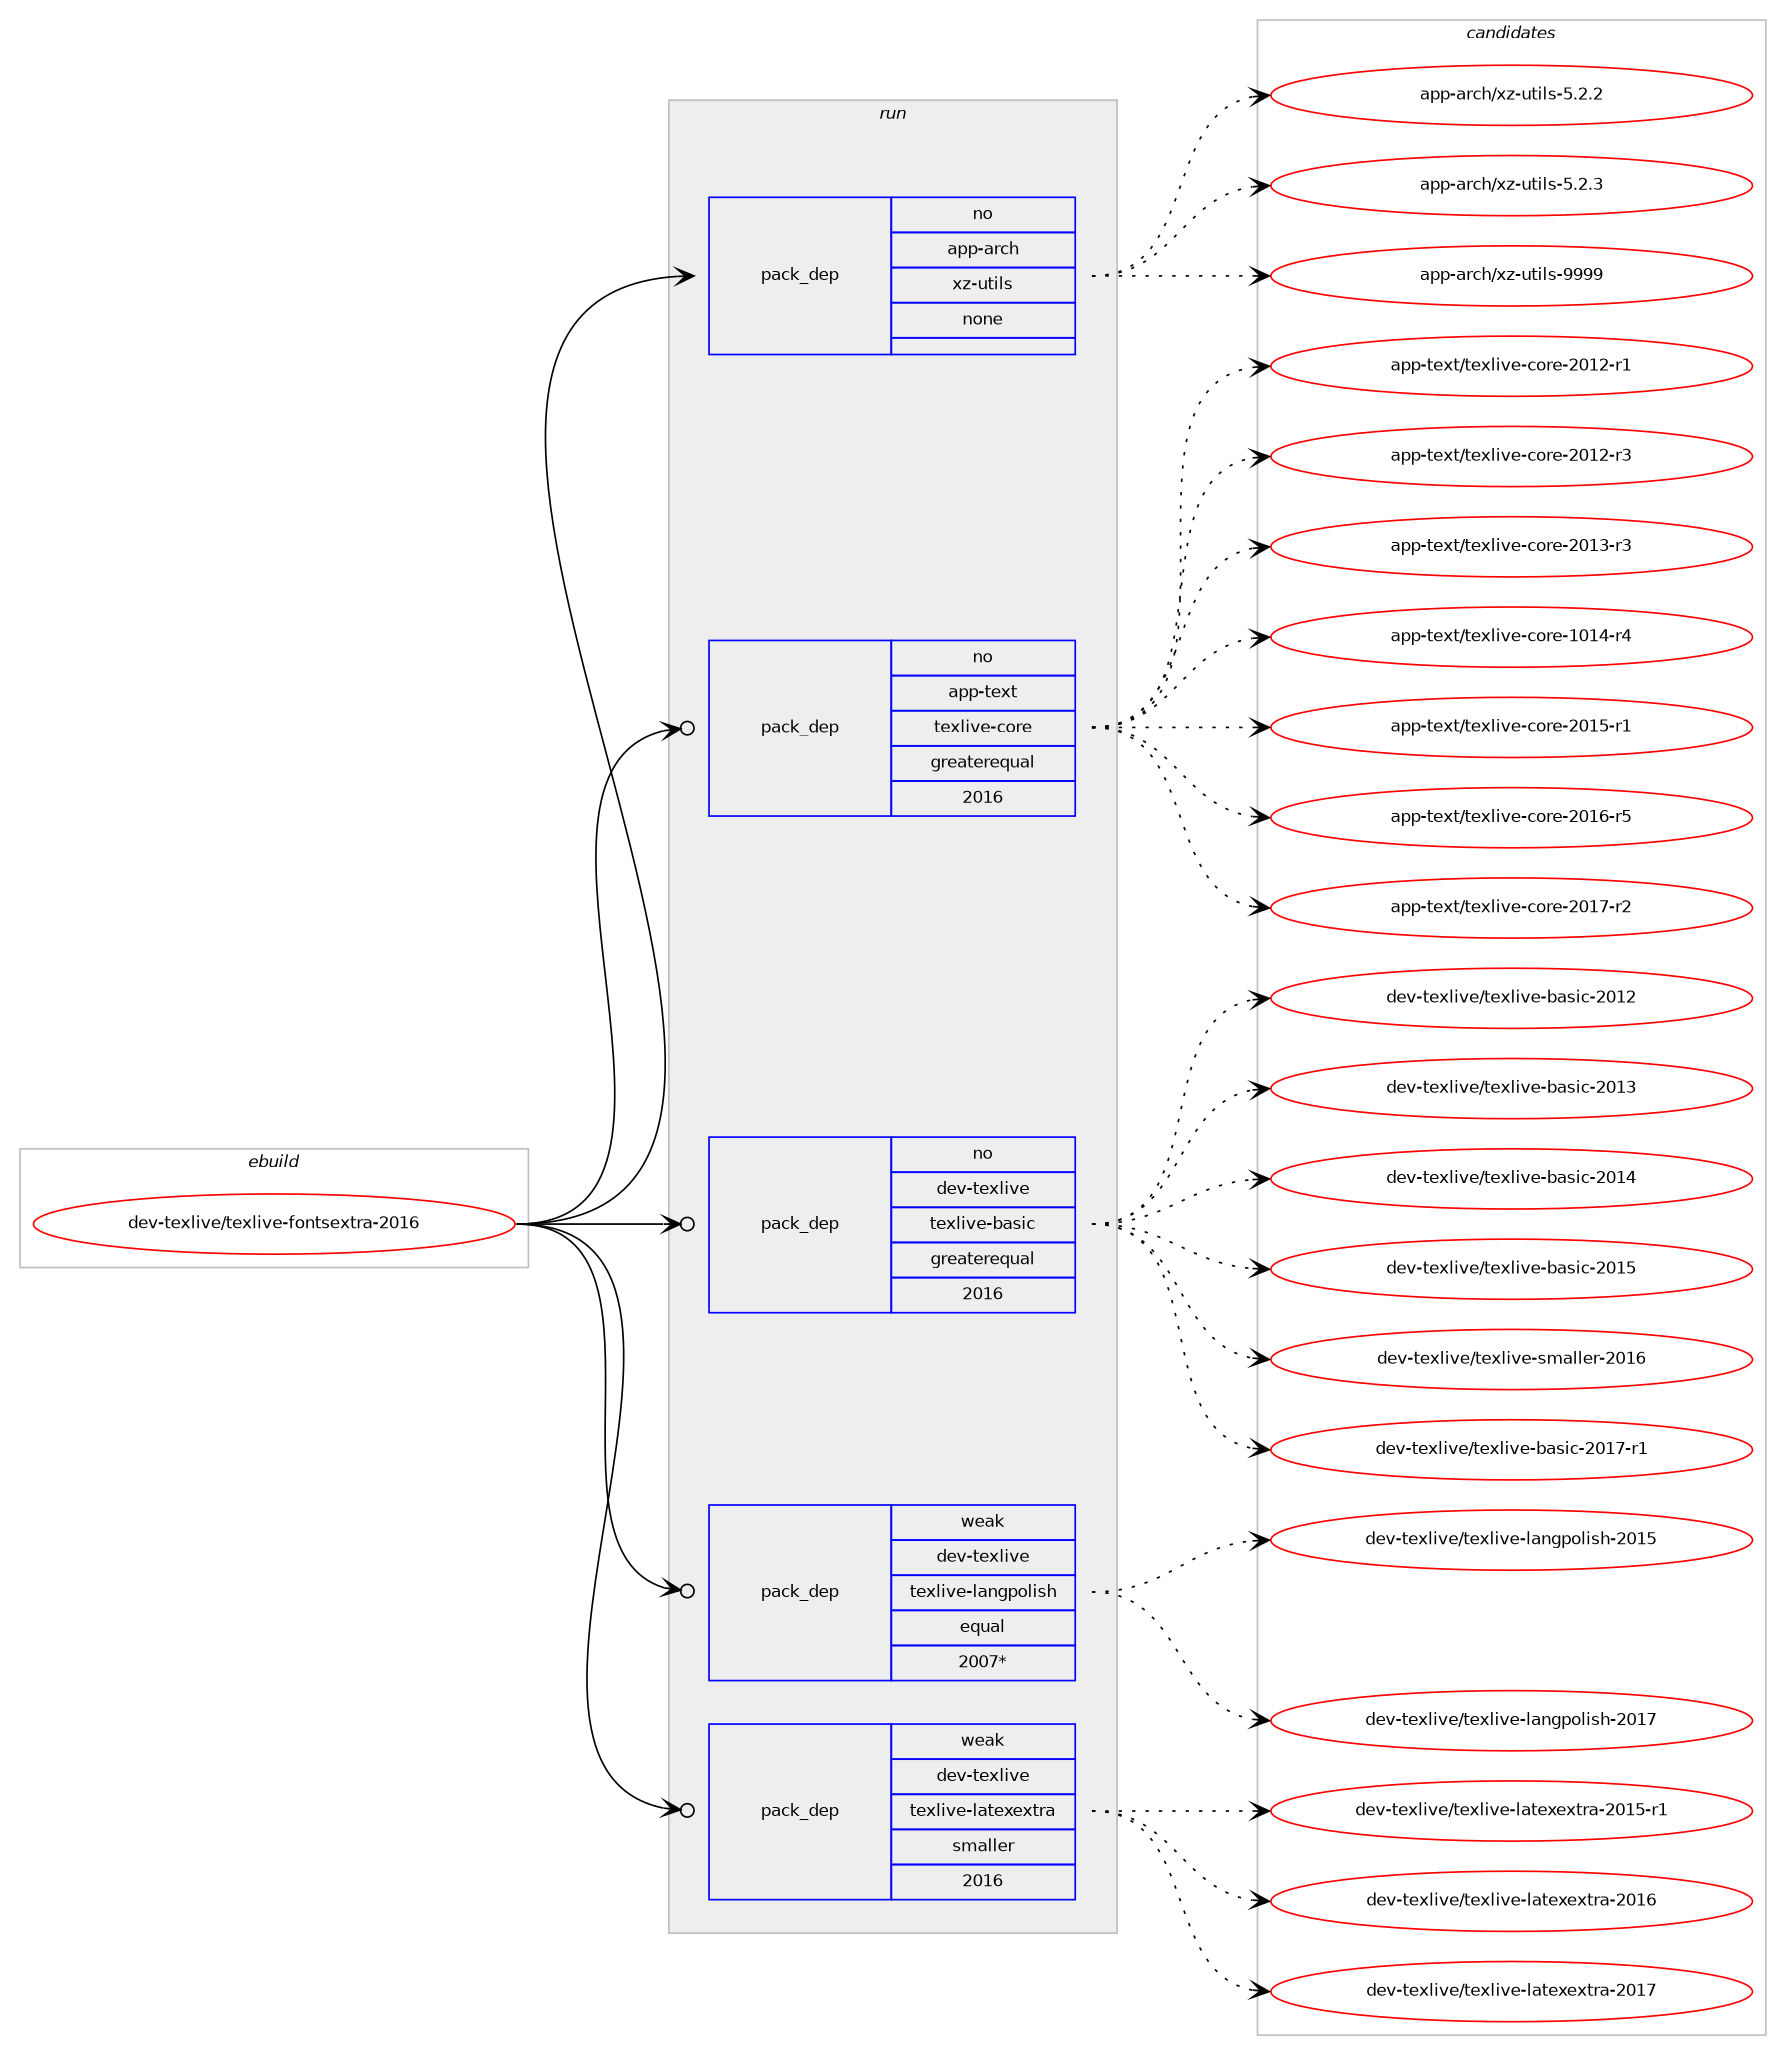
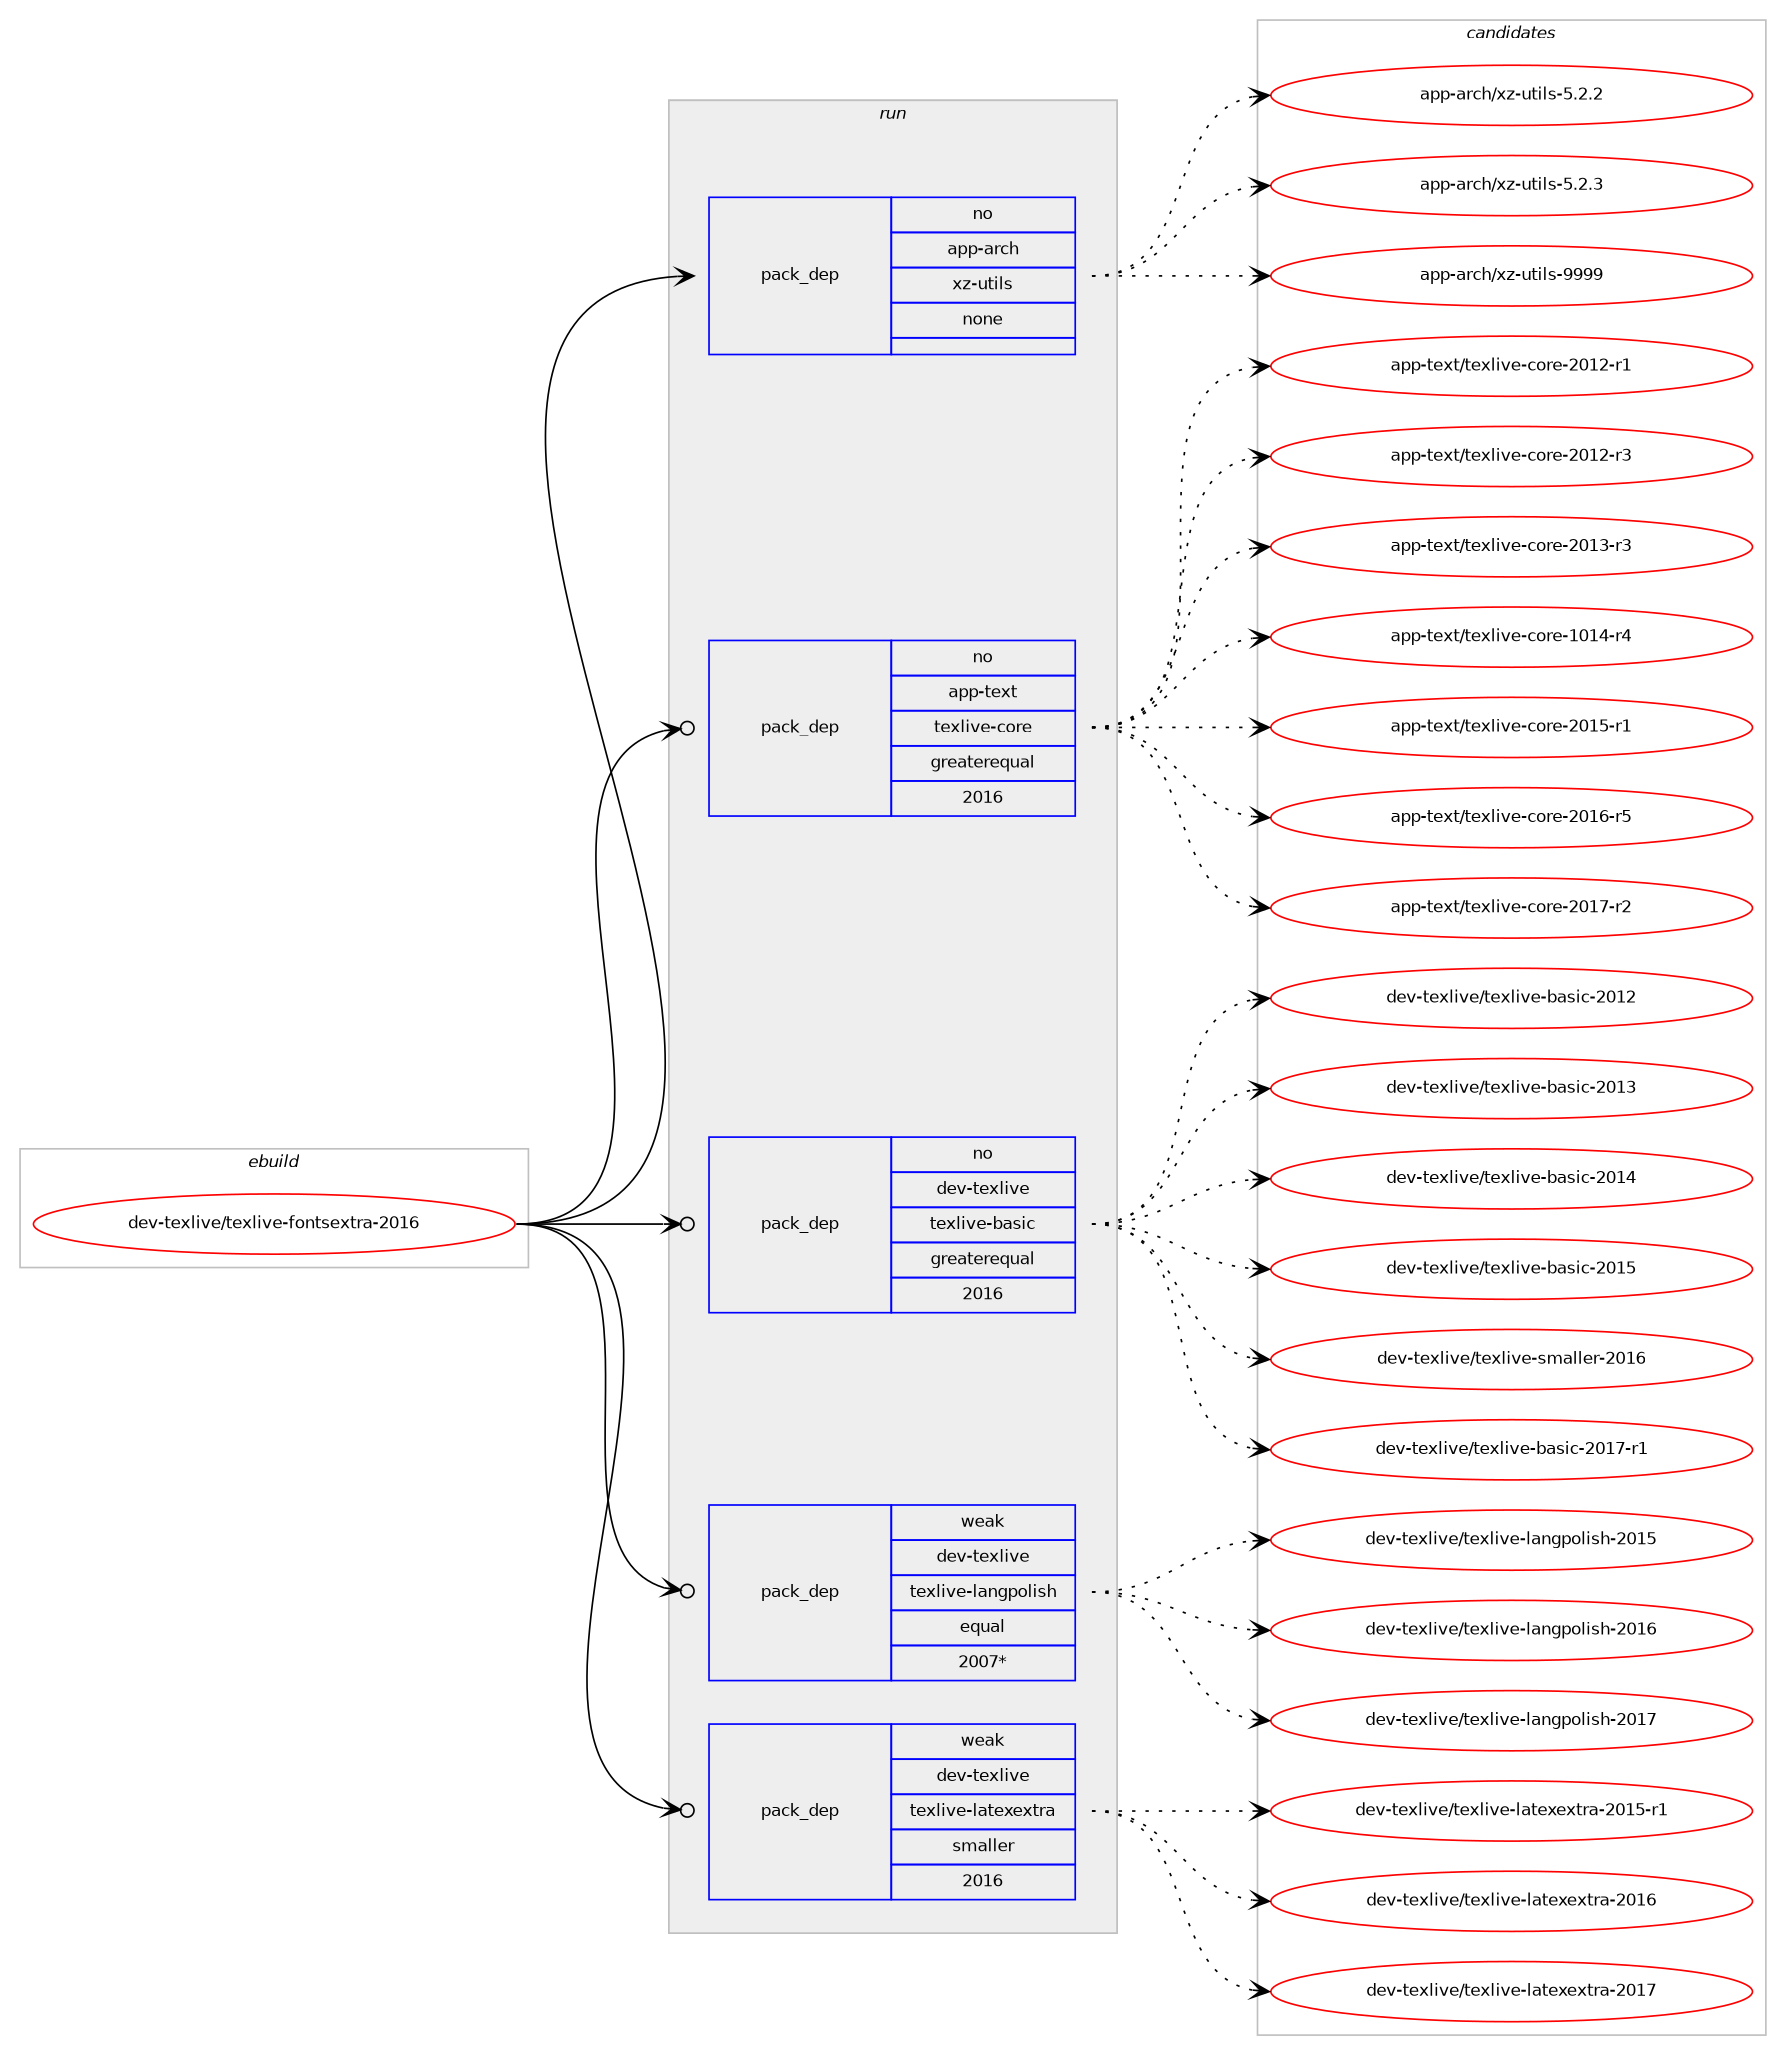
none -> (1512, 1630)
